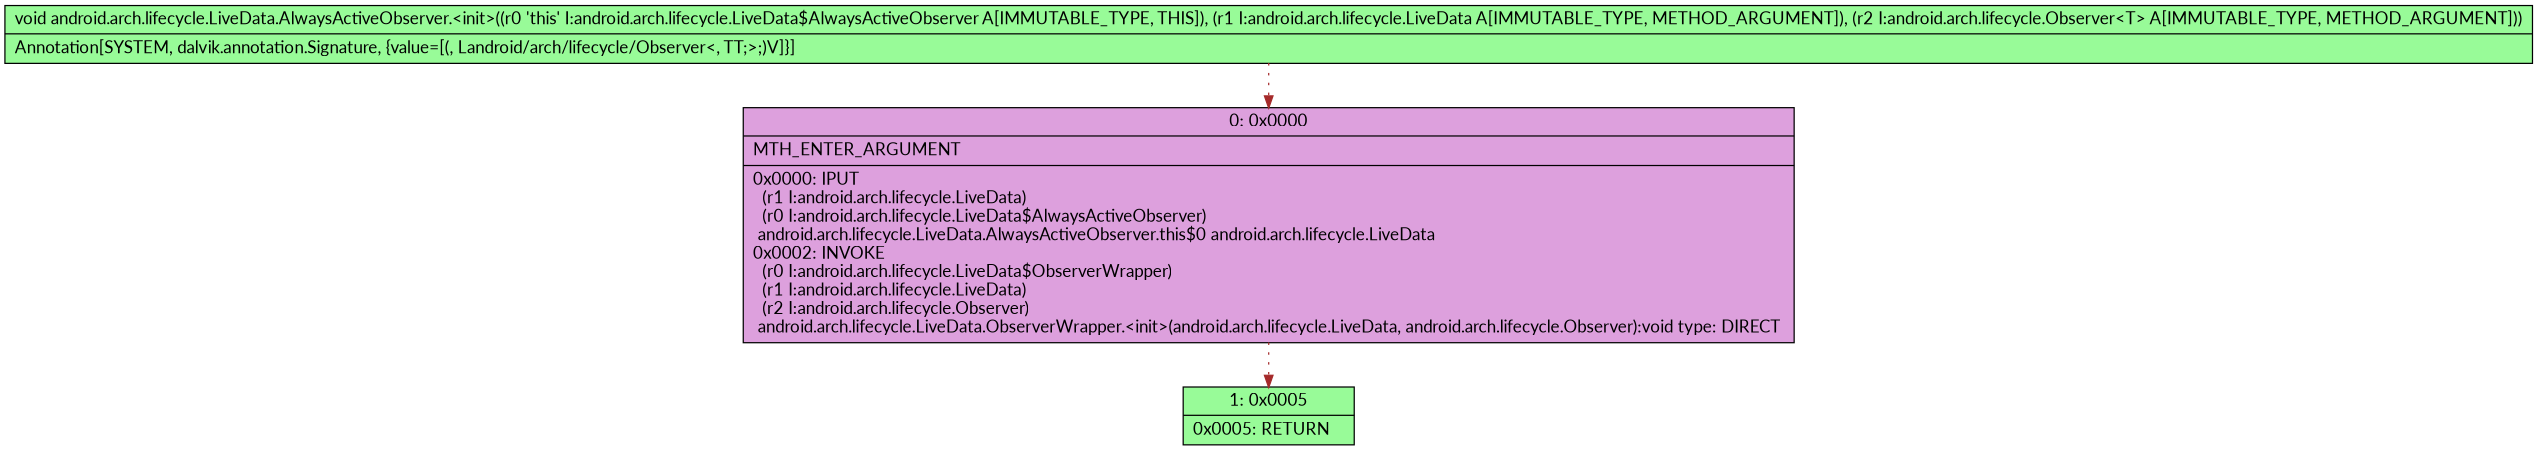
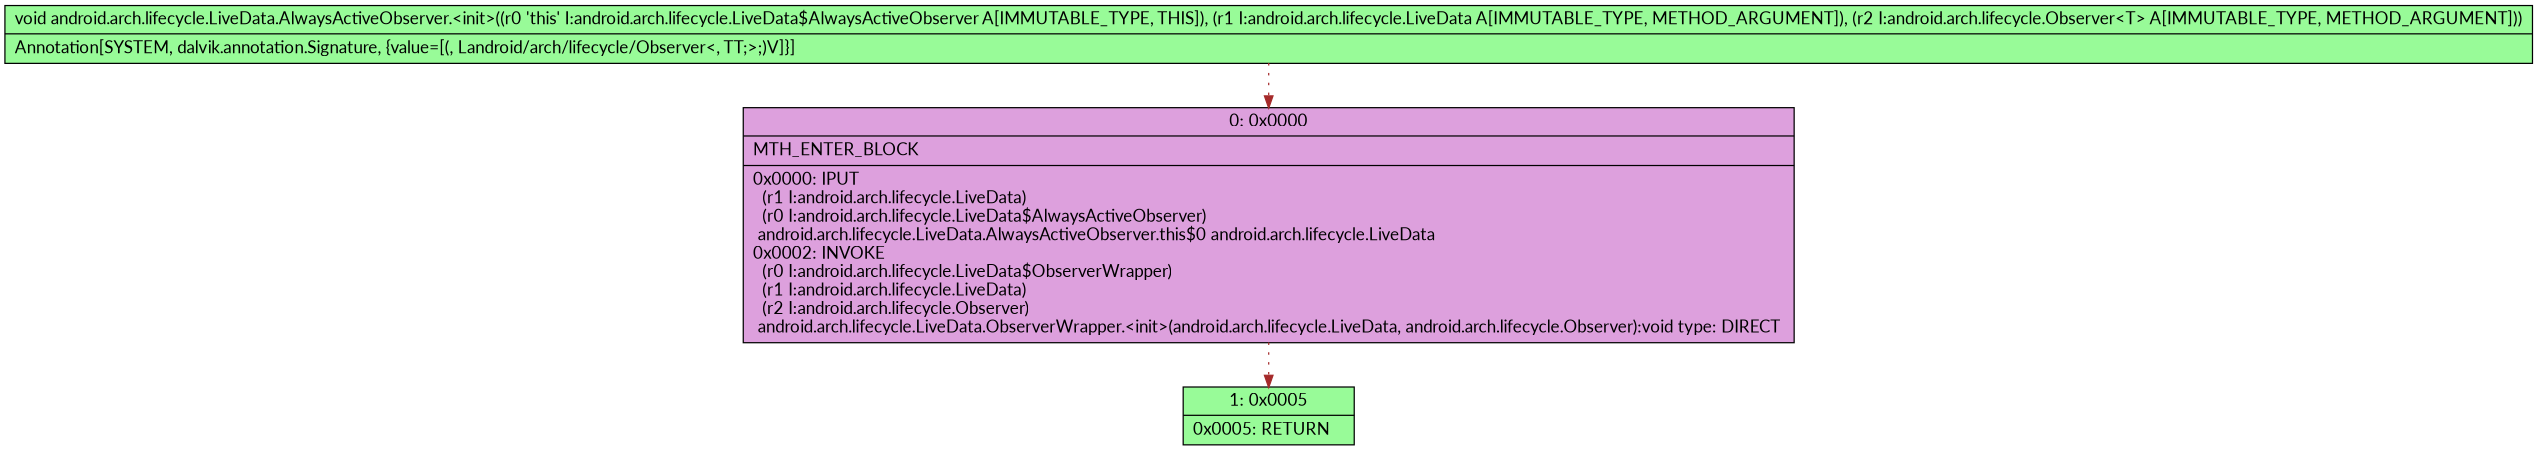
(857, 150) -> (836, 150)
